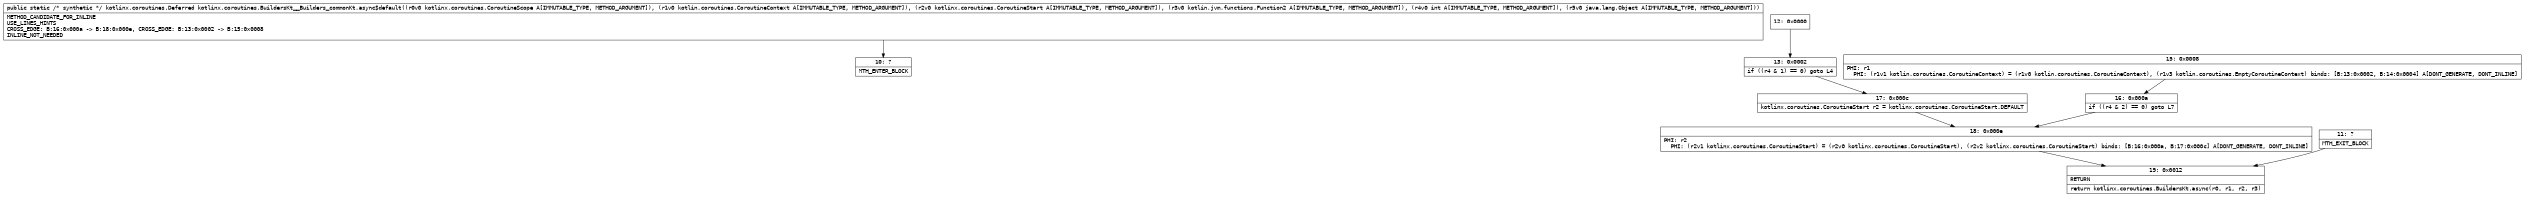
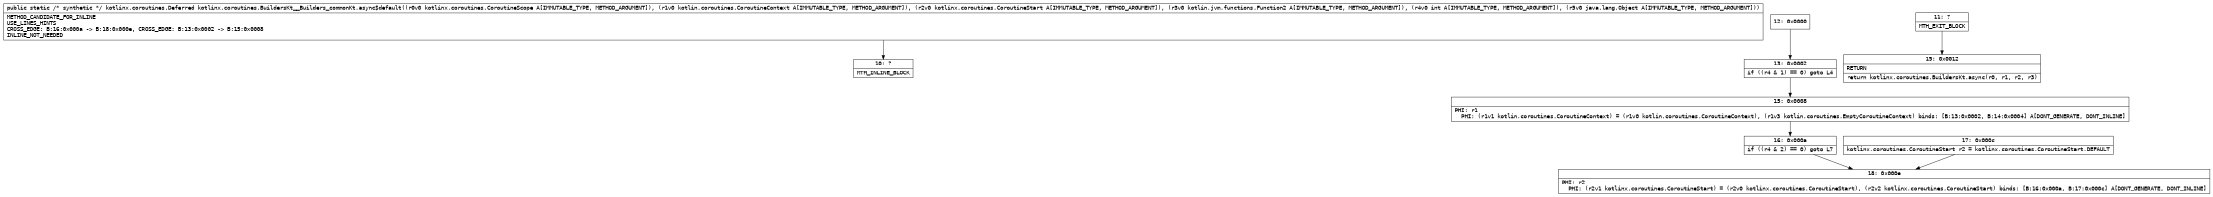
(883, 71) -> (883, 73)
(1839, 84) -> (1790, 85)
(2070, 158) -> none
